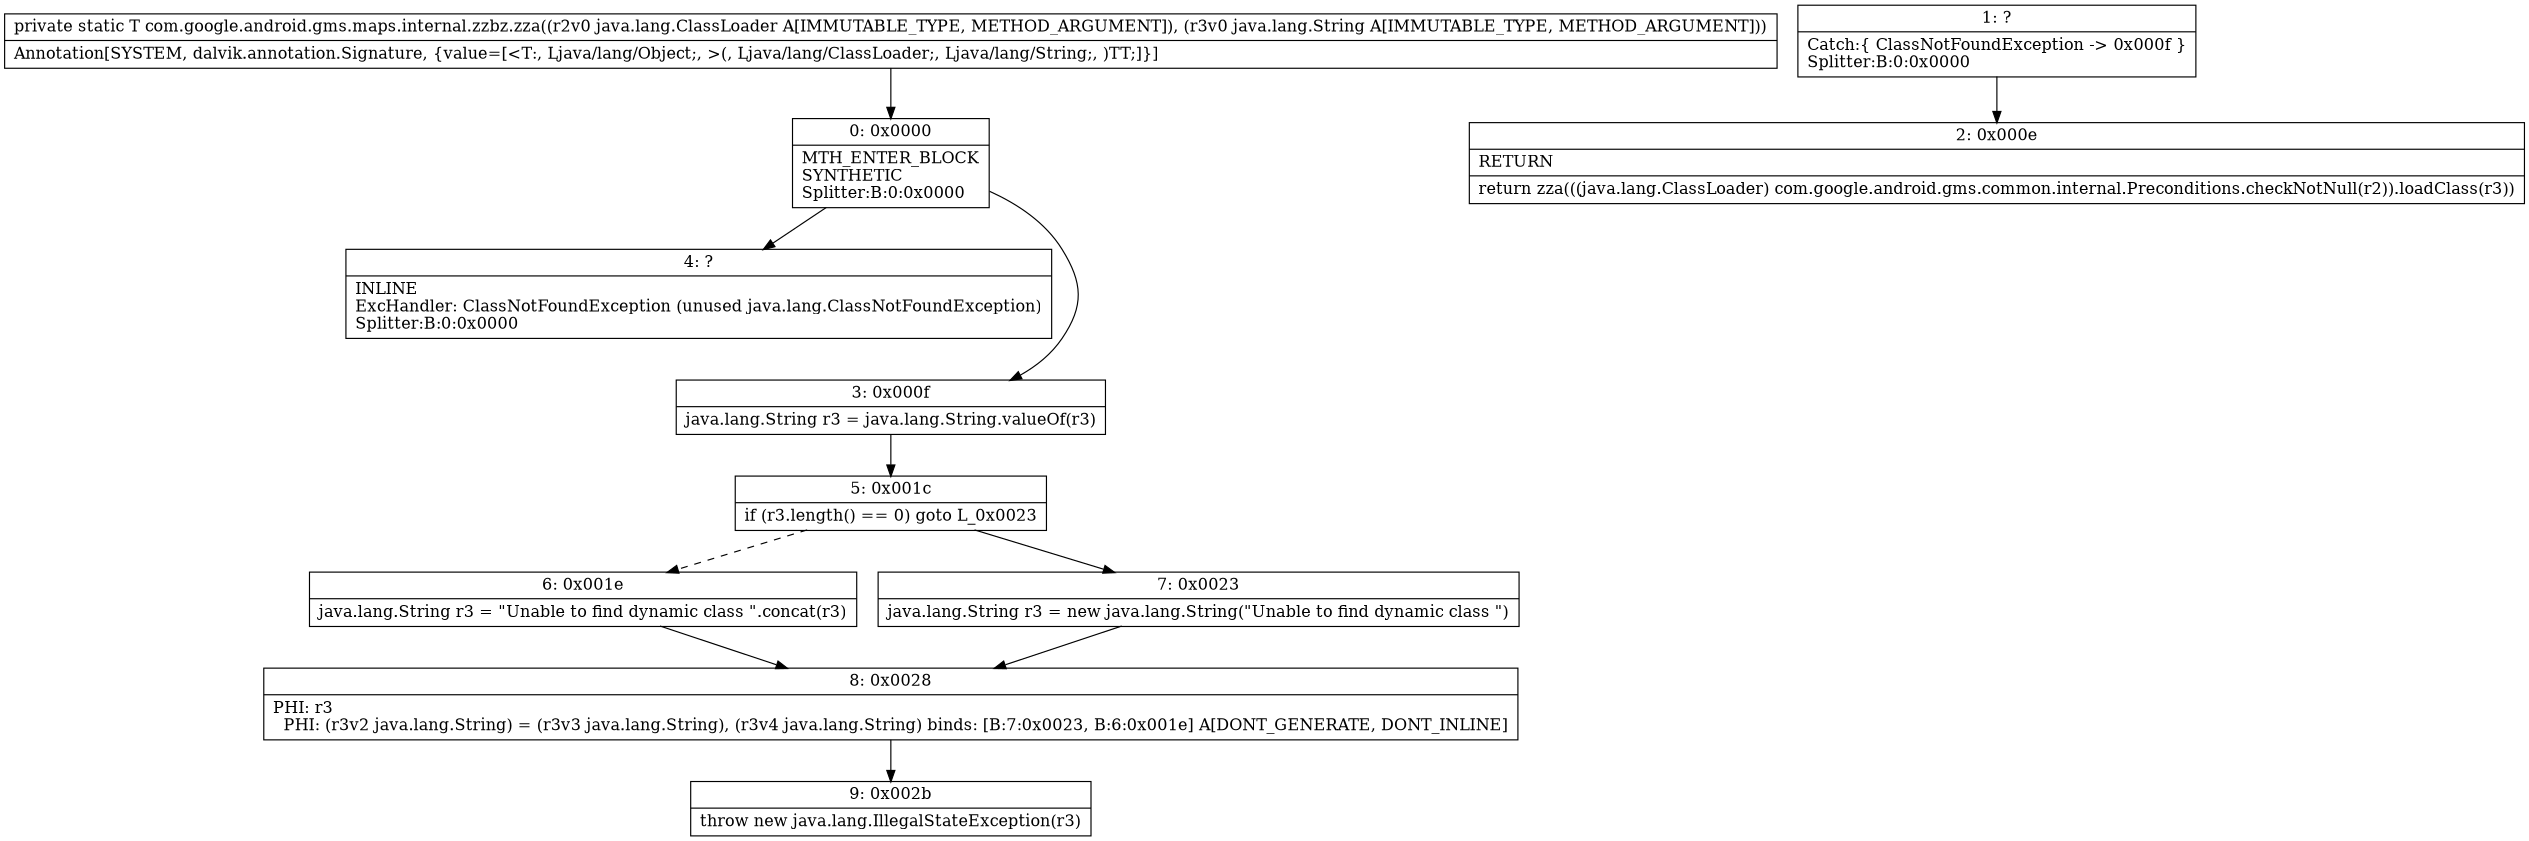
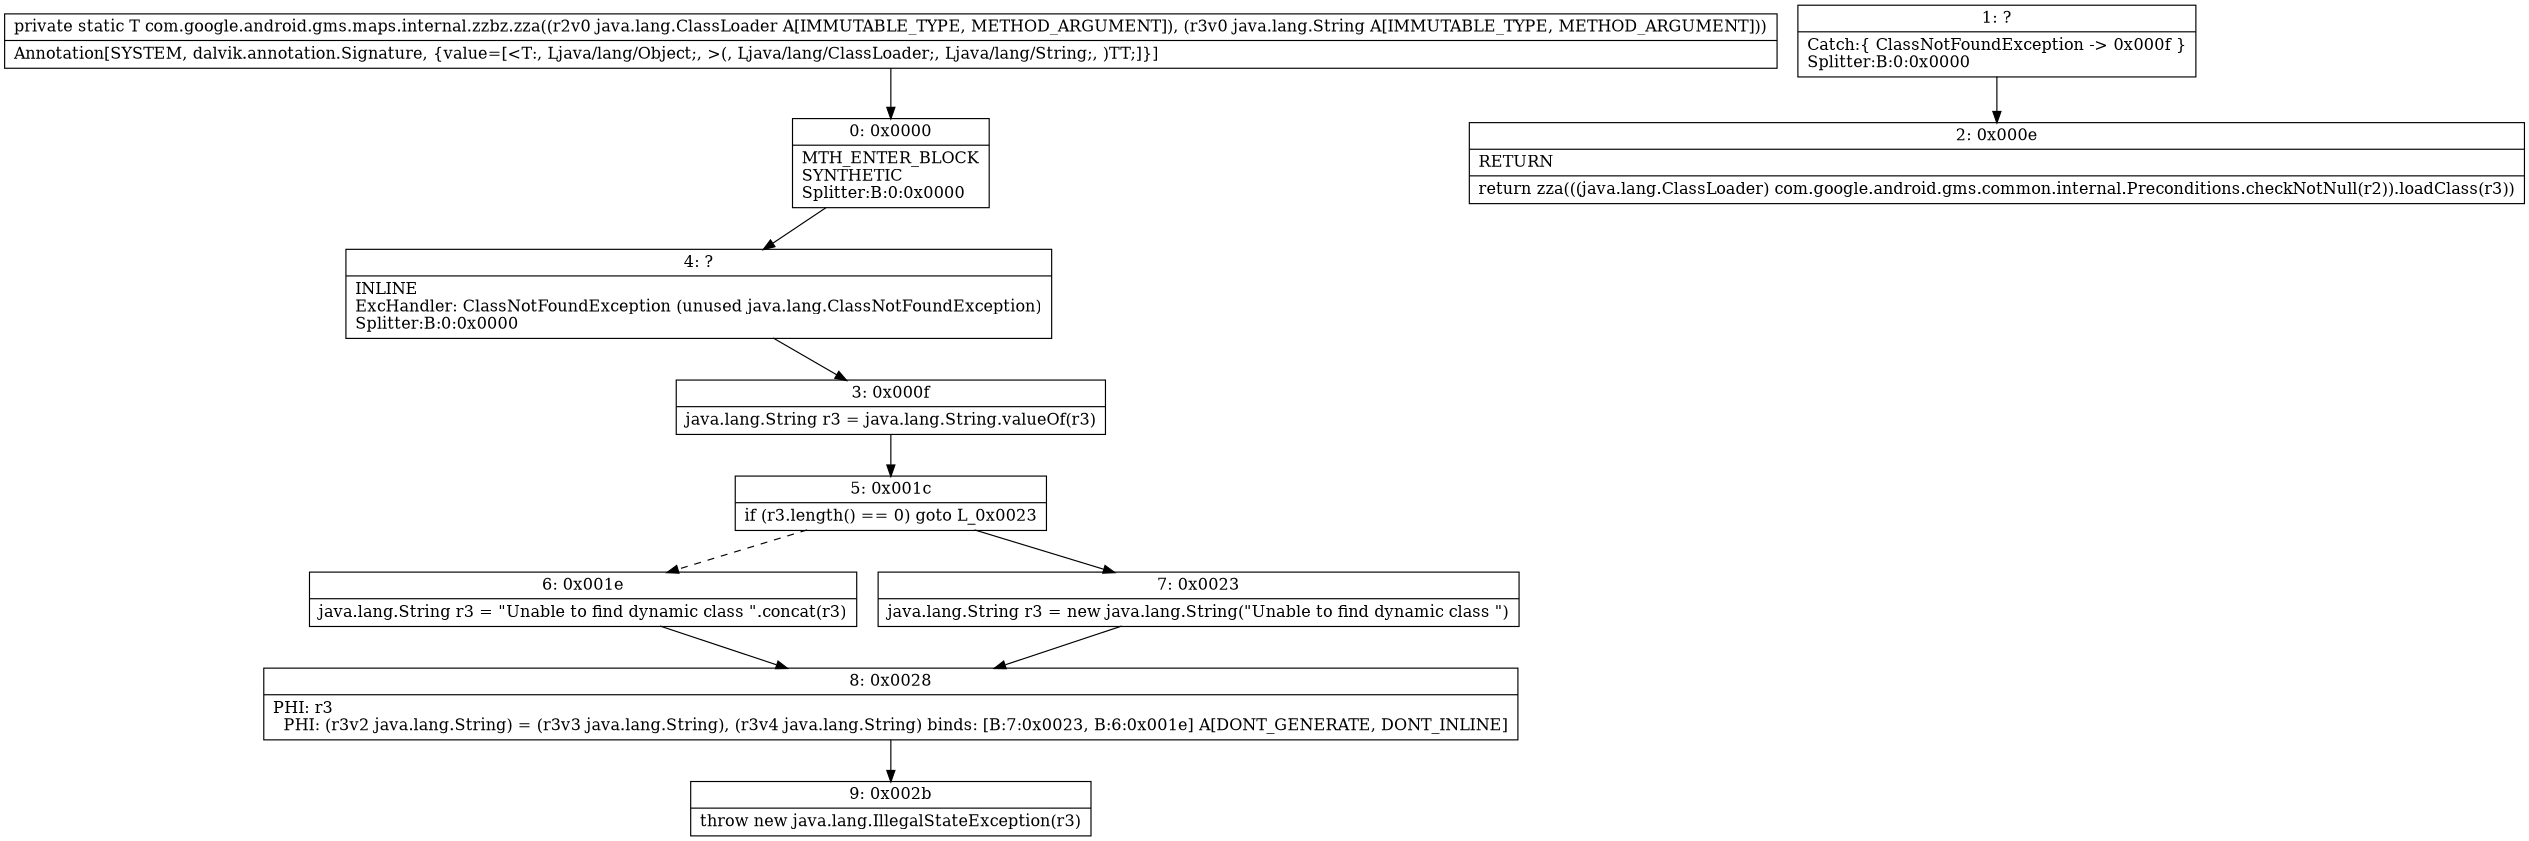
(1075, 275) -> (805, 356)
